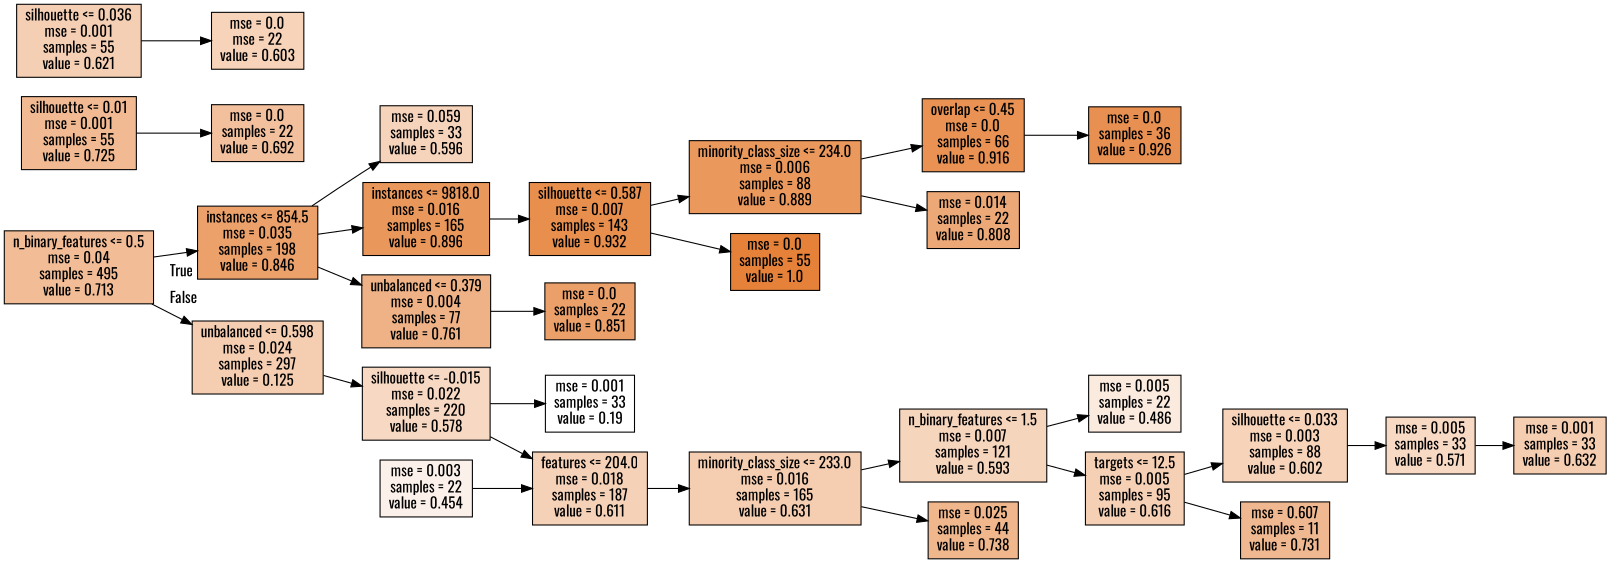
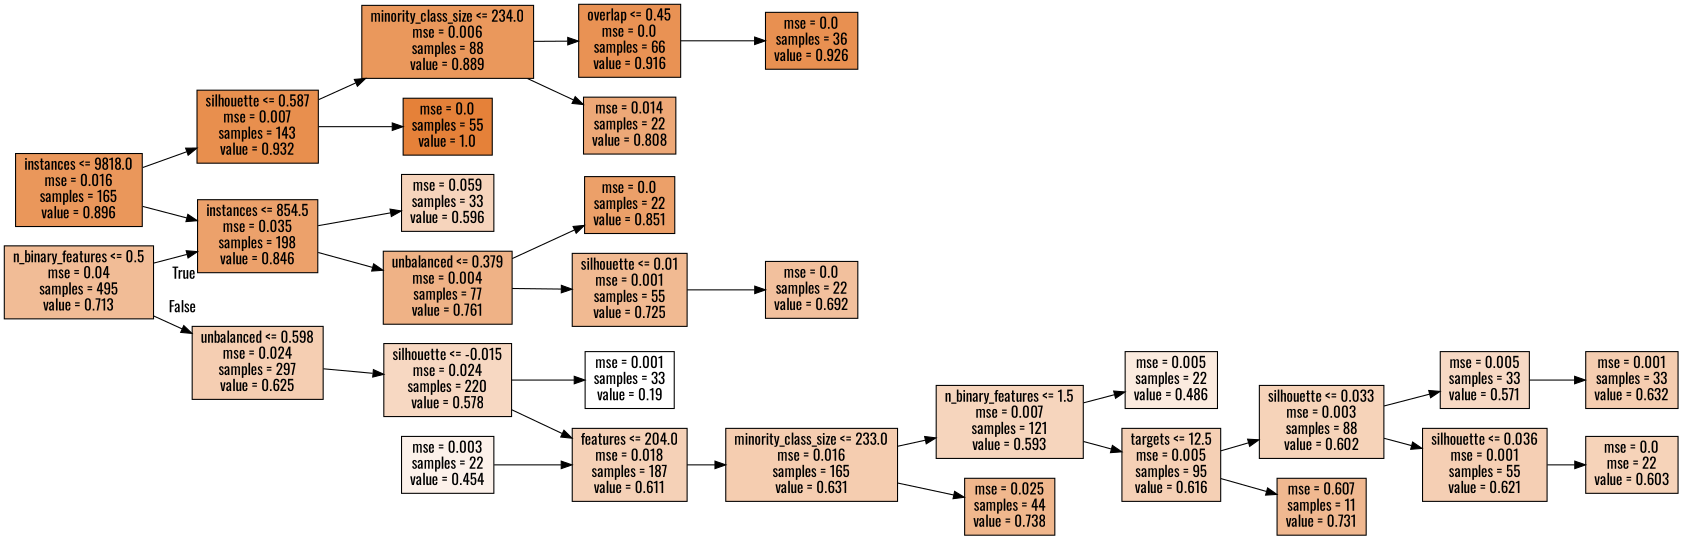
(335, 232) -> (165, 212)
none -> (537, 289)
(258, 358) -> (258, 363)
(426, 404) -> (448, 380)
none -> (1398, 442)
